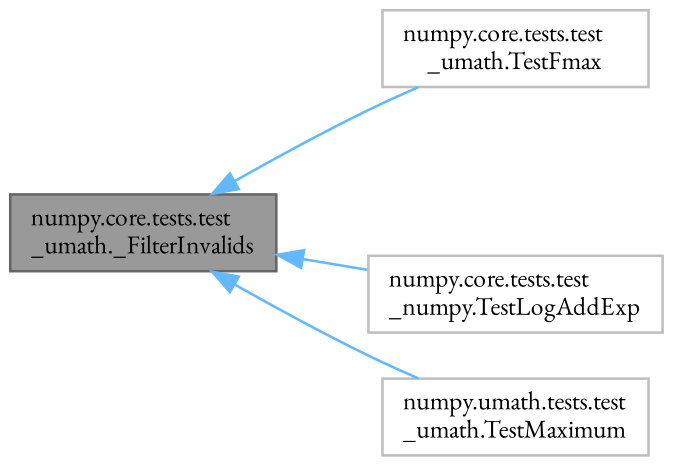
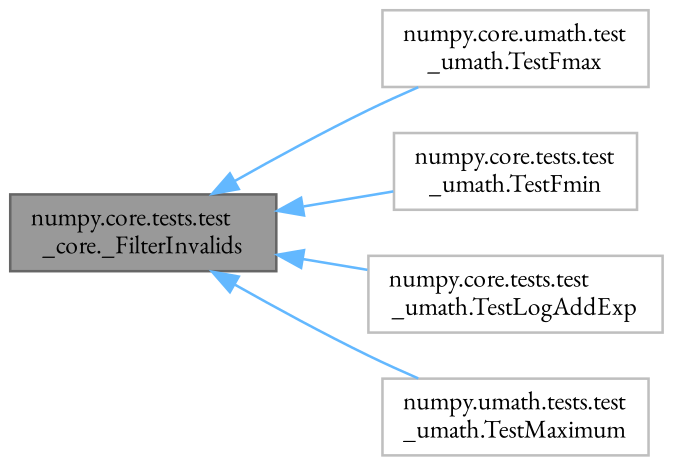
(516, 49) -> (516, 49)
none -> (516, 171)
(143, 233) -> (143, 233)
(516, 294) -> (516, 294)
